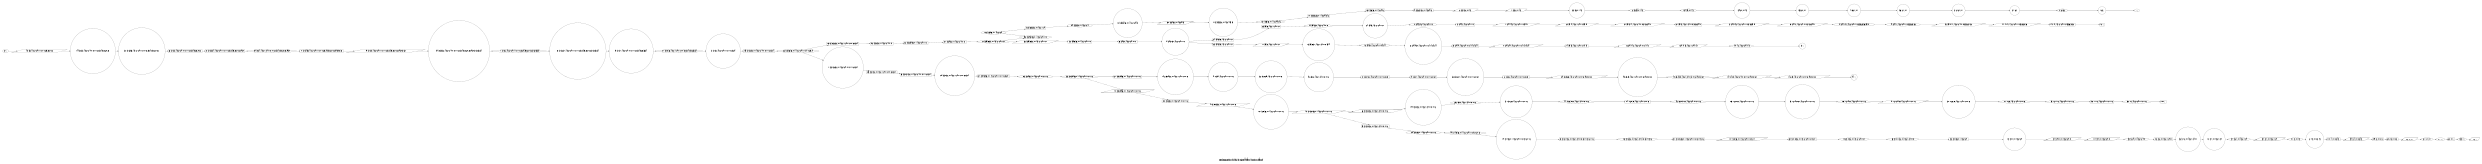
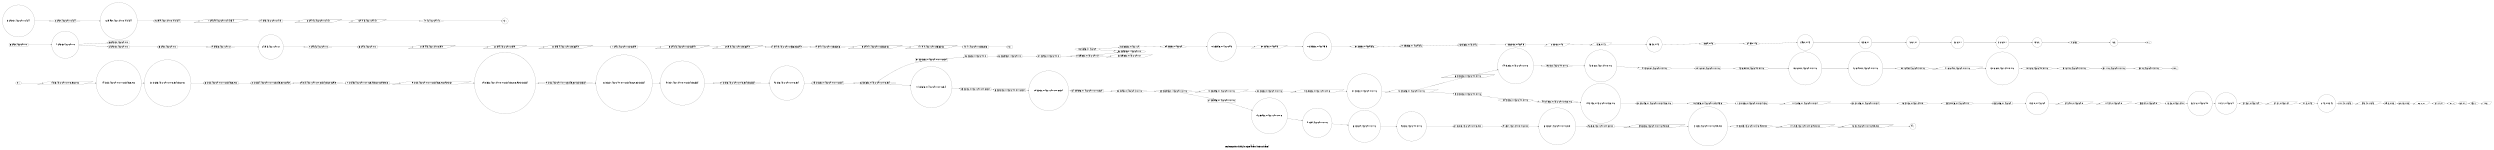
(1080, 42) -> none
(1271, 45) -> none
